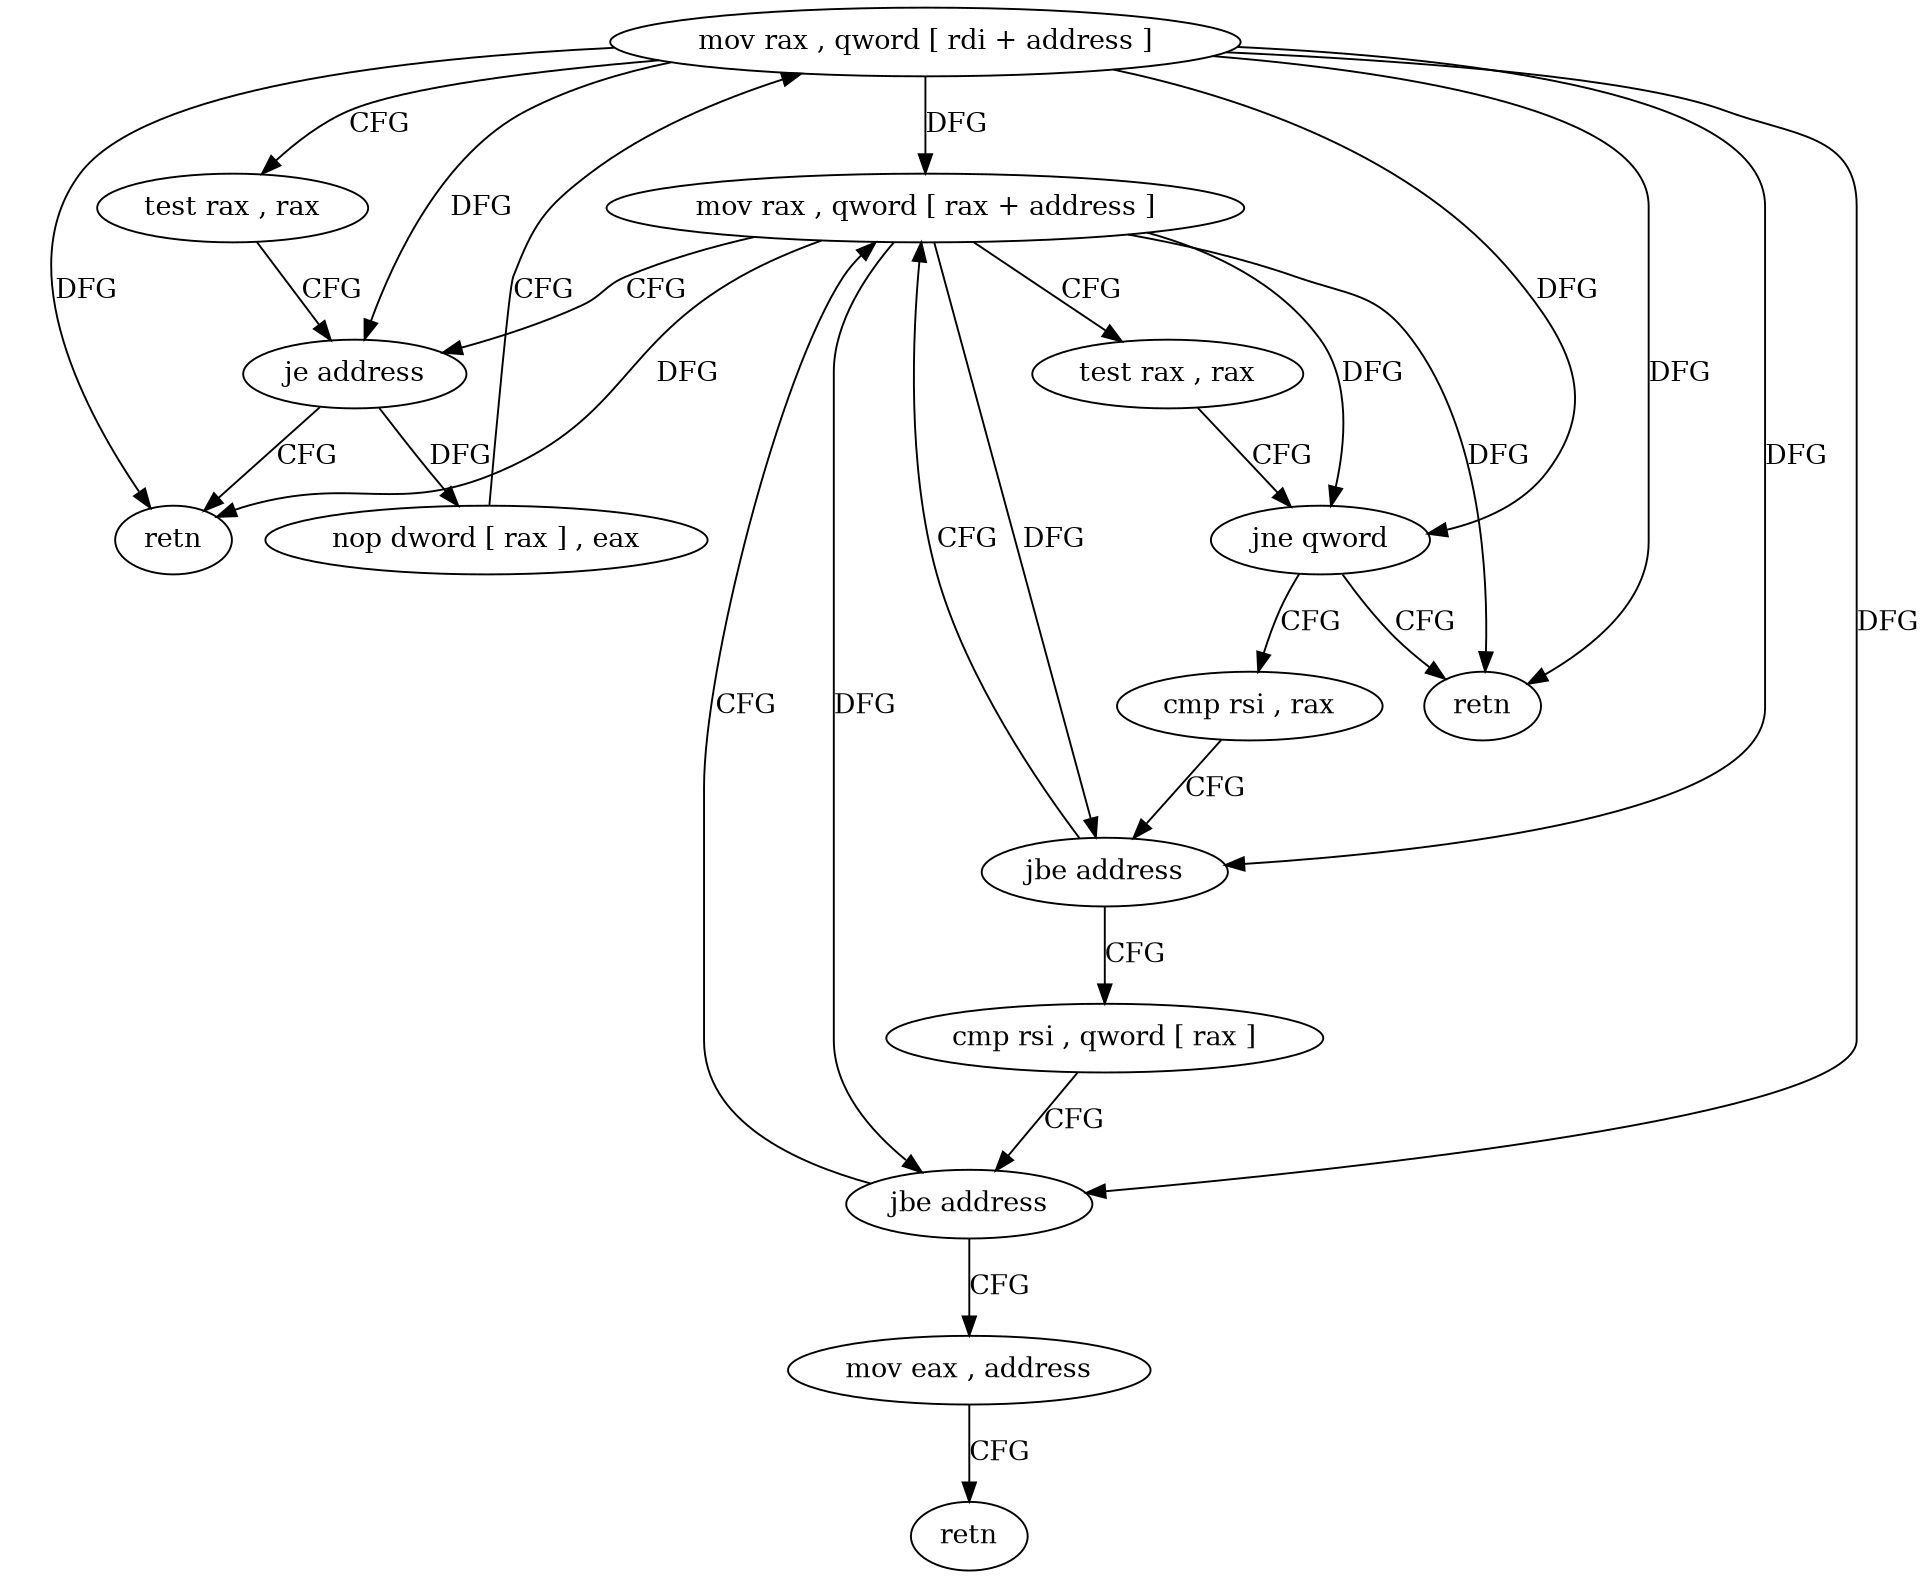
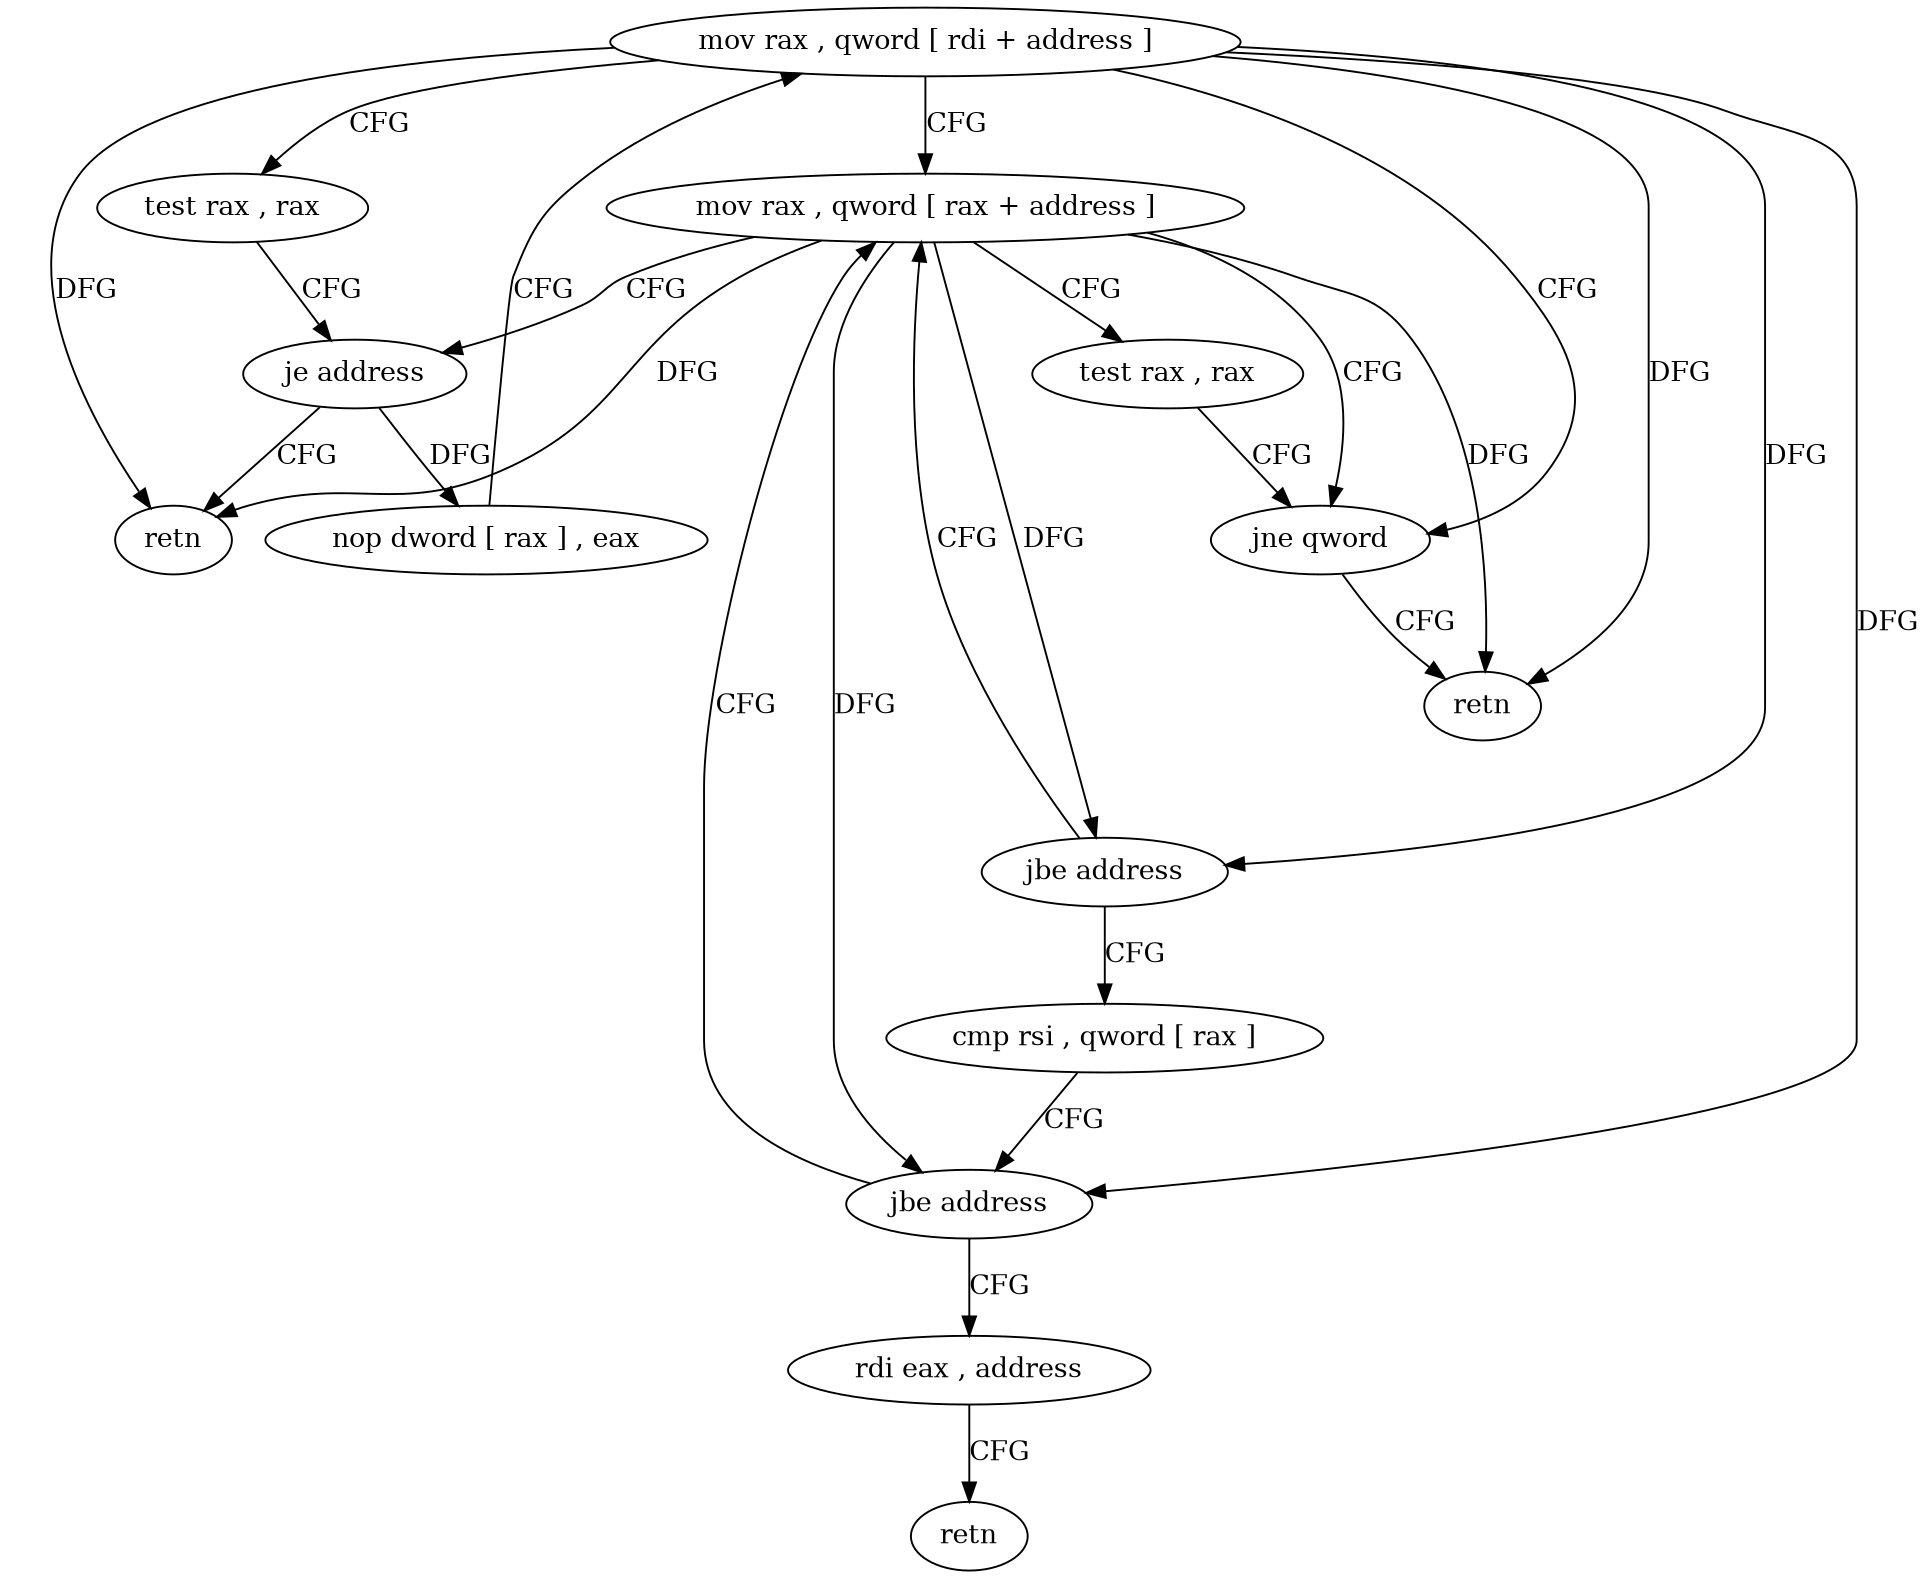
(957, 125) -> (957, 125)
(480, 144) -> none
(1568, 291) -> (1568, 291)
(1373, 374) -> (1373, 374)
(1250, 706) -> none
(969, 1370) -> (969, 1370)
